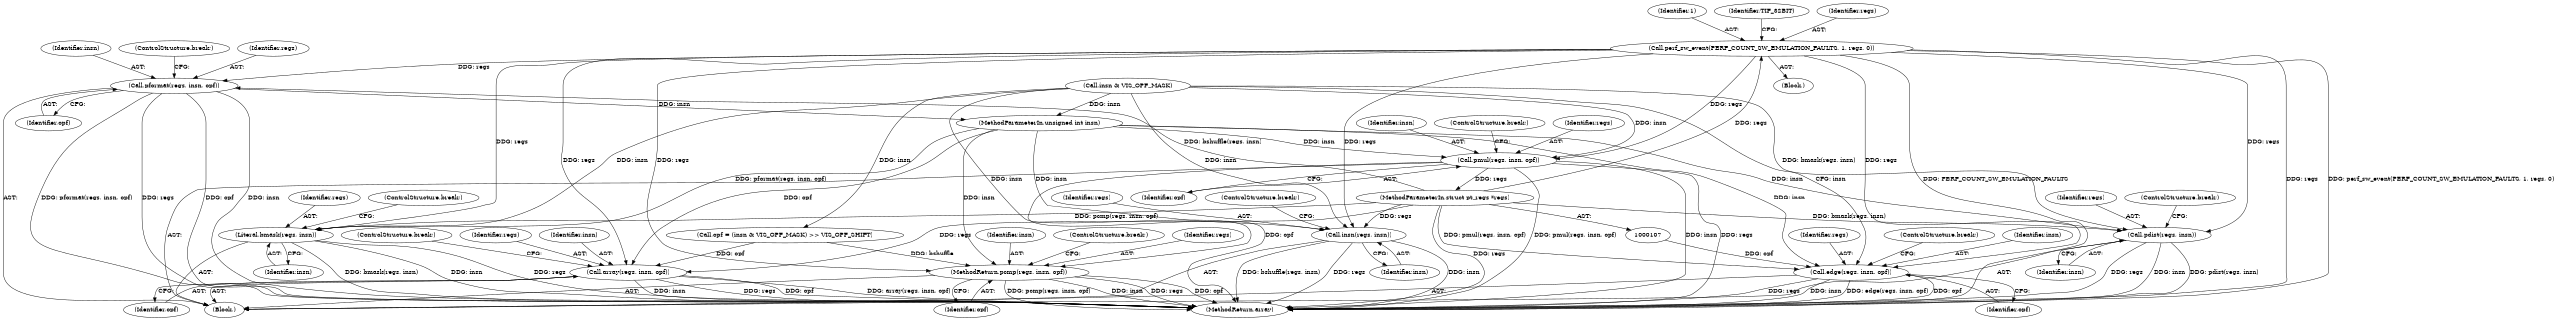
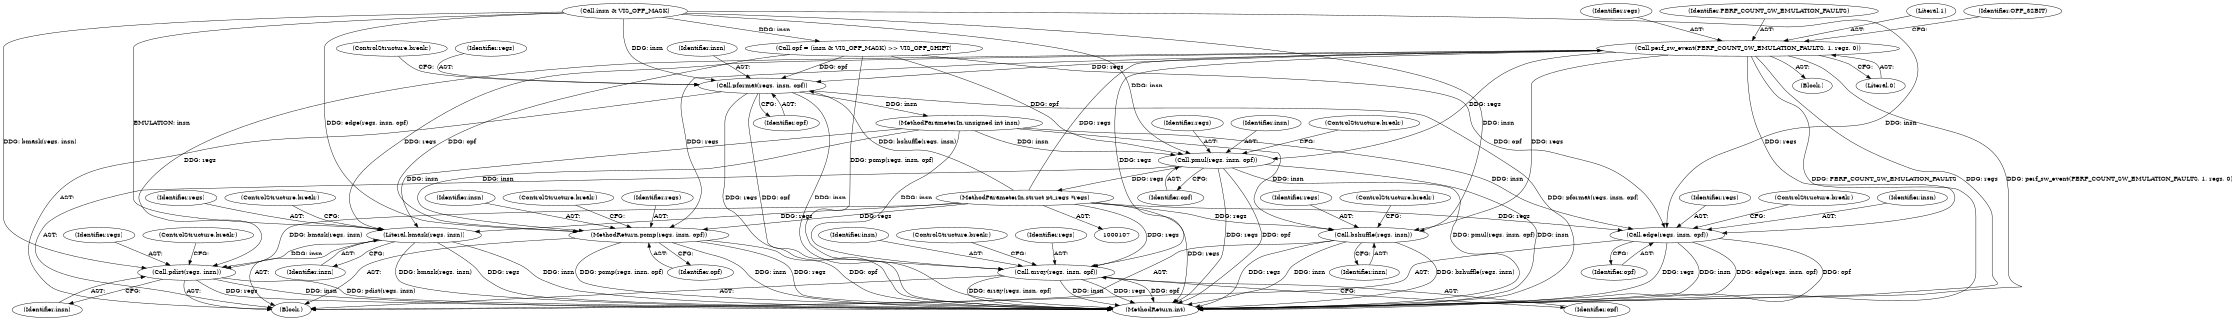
(1677, 11) -> (1931, 11)
(1762, 11) -> (2013, 11)
none -> (1769, 11)
none -> (815, 67)
none -> (1881, 86)
(1086, 104) -> (637, 60)
none -> (1041, 113)
(1597, 142) -> (303, 247)
(632, 161) -> (162, 123)
(781, 179) -> (423, 179)
(1007, 179) -> (367, 123)
(1831, 179) -> (1901, 123)
(798, 198) -> (916, 198)
none -> (838, 216)
(1116, 217) -> (797, 217)
(1359, 235) -> (1373, 235)
(1485, 235) -> (1514, 217)
(730, 254) -> (892, 161)
(932, 254) -> (462, 142)
(1735, 255) -> (1320, 81)
(1240, 310) -> (1155, 310)
